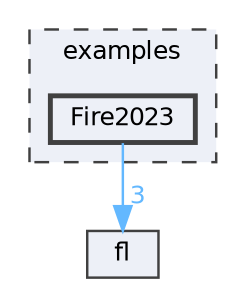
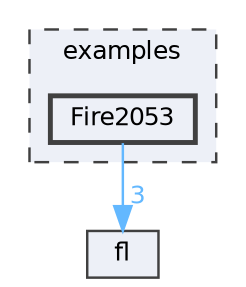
(123, 119) -> (123, 119)
